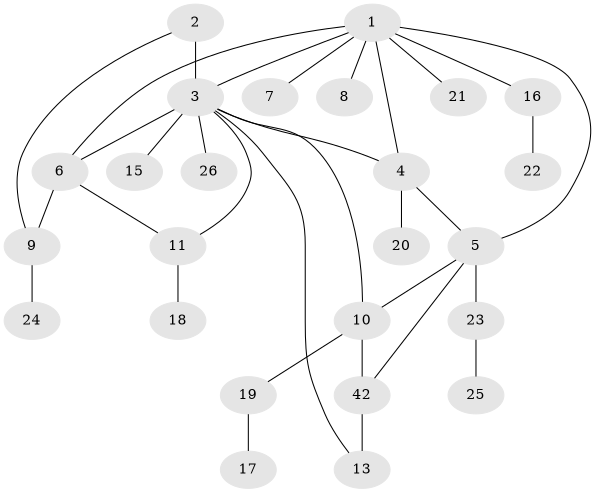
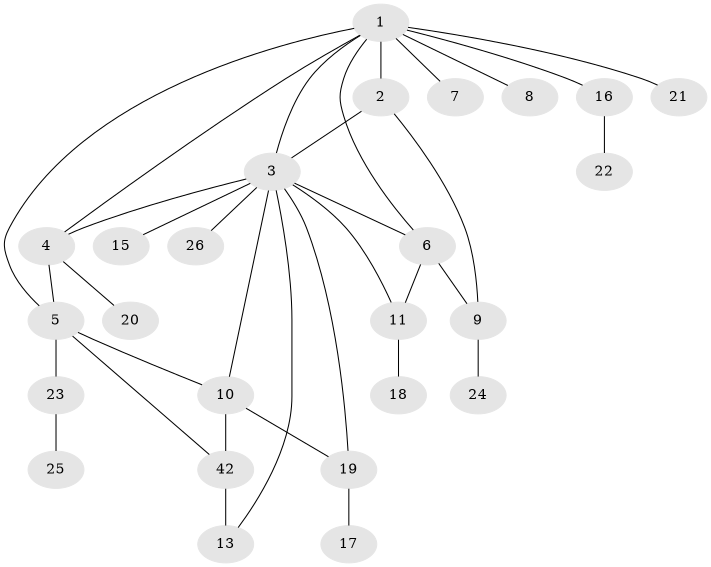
none -> (381, 60)
none -> (331, 316)
